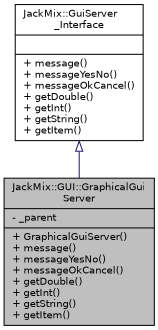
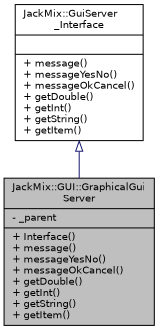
(70, 237) -> (44, 237)
